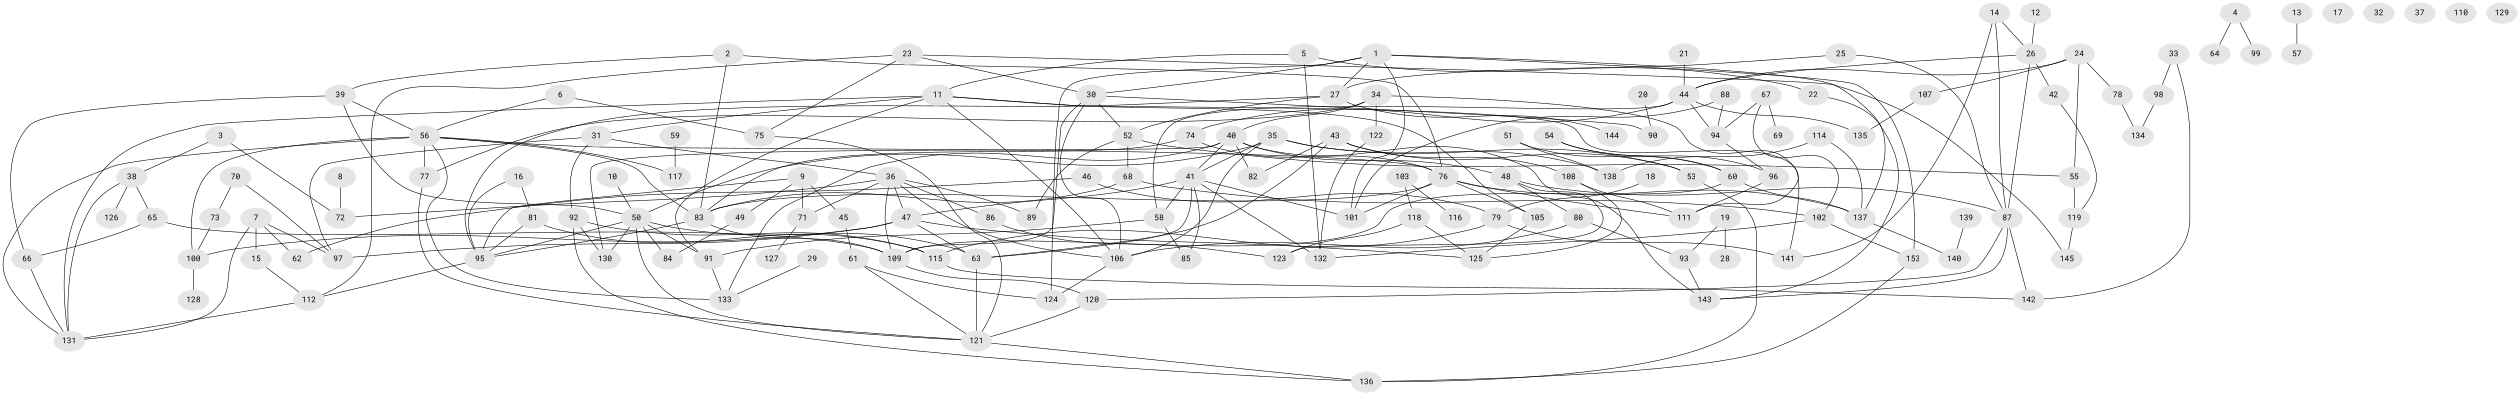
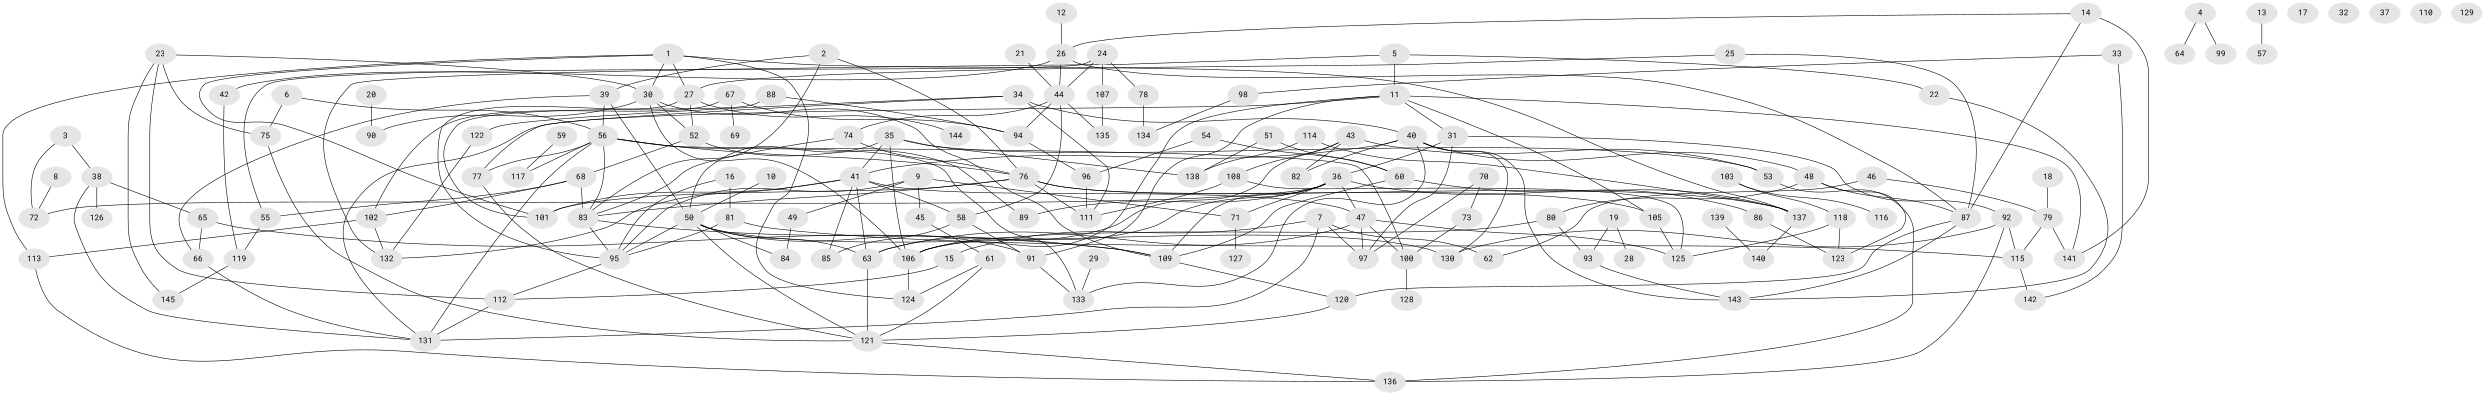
(1600, 165) -> (460, 198)
(1913, 259) -> (34, 259)
(2018, 259) -> none
